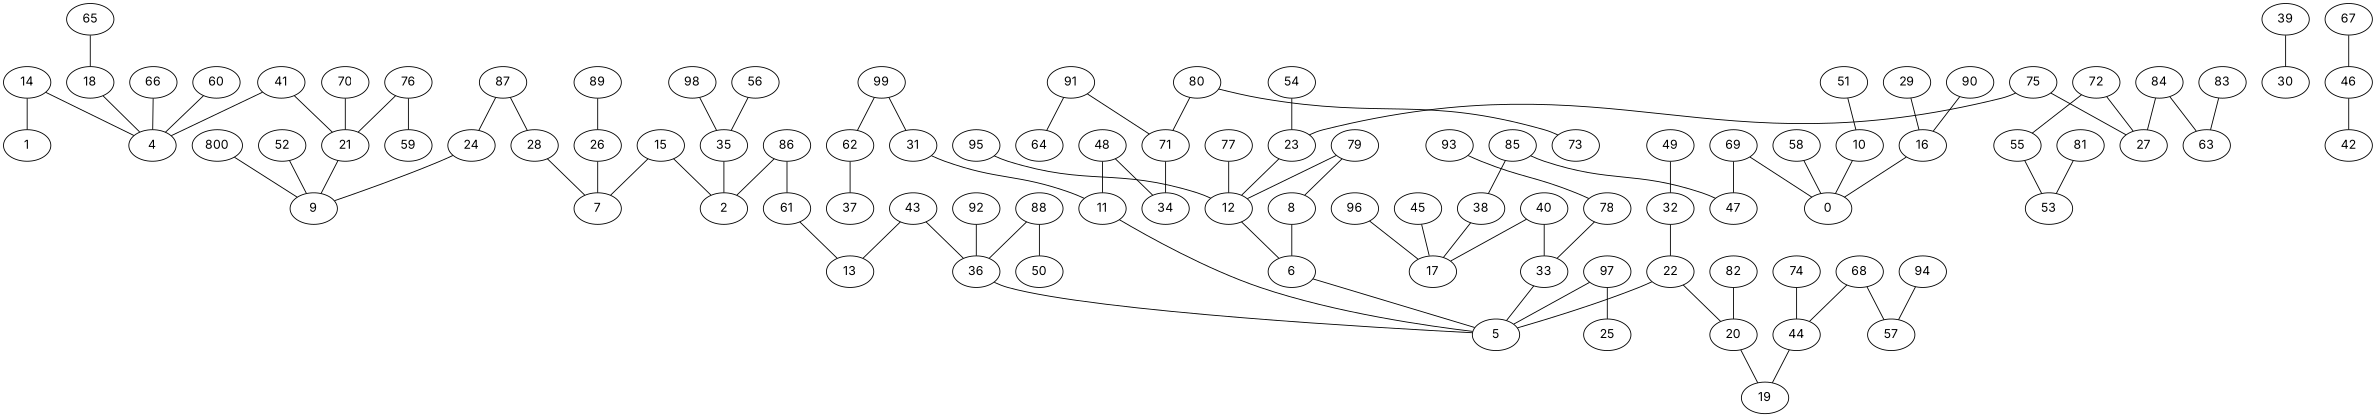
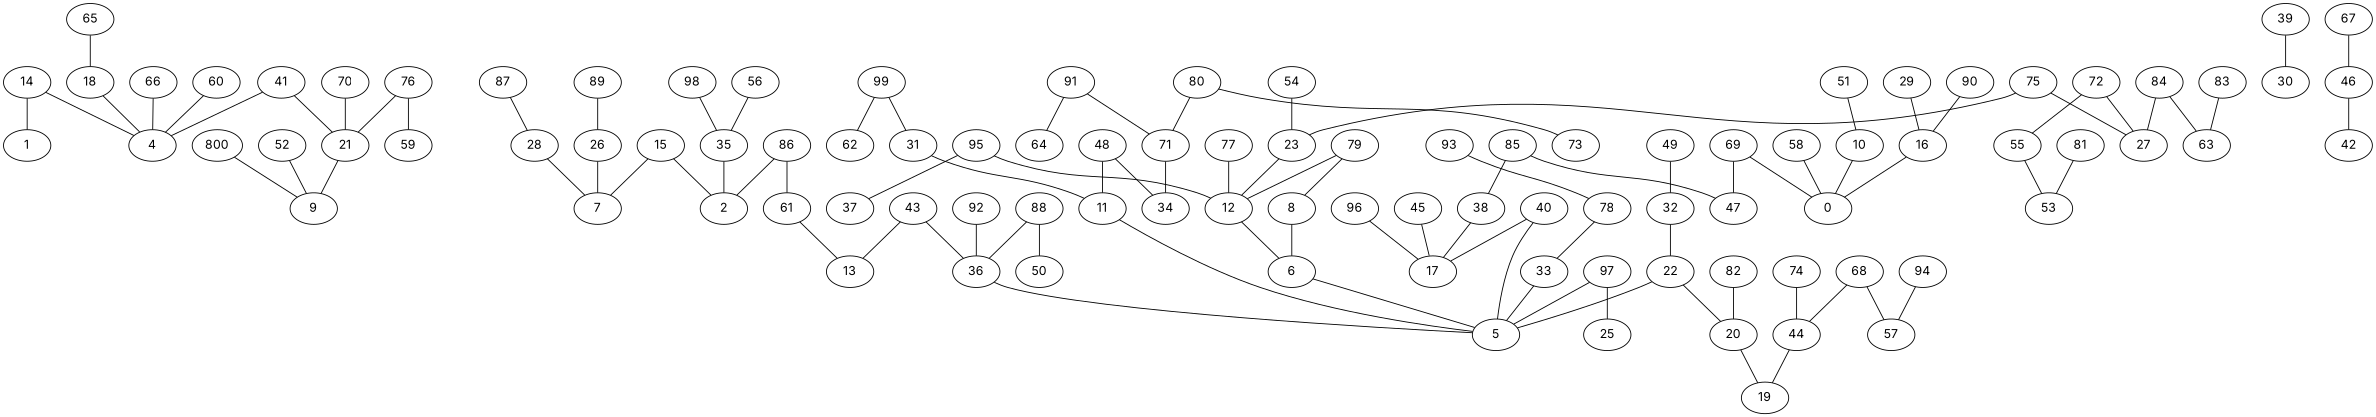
(471, 145) -> none
(850, 177) -> (913, 177)
(1544, 240) -> (1508, 268)
